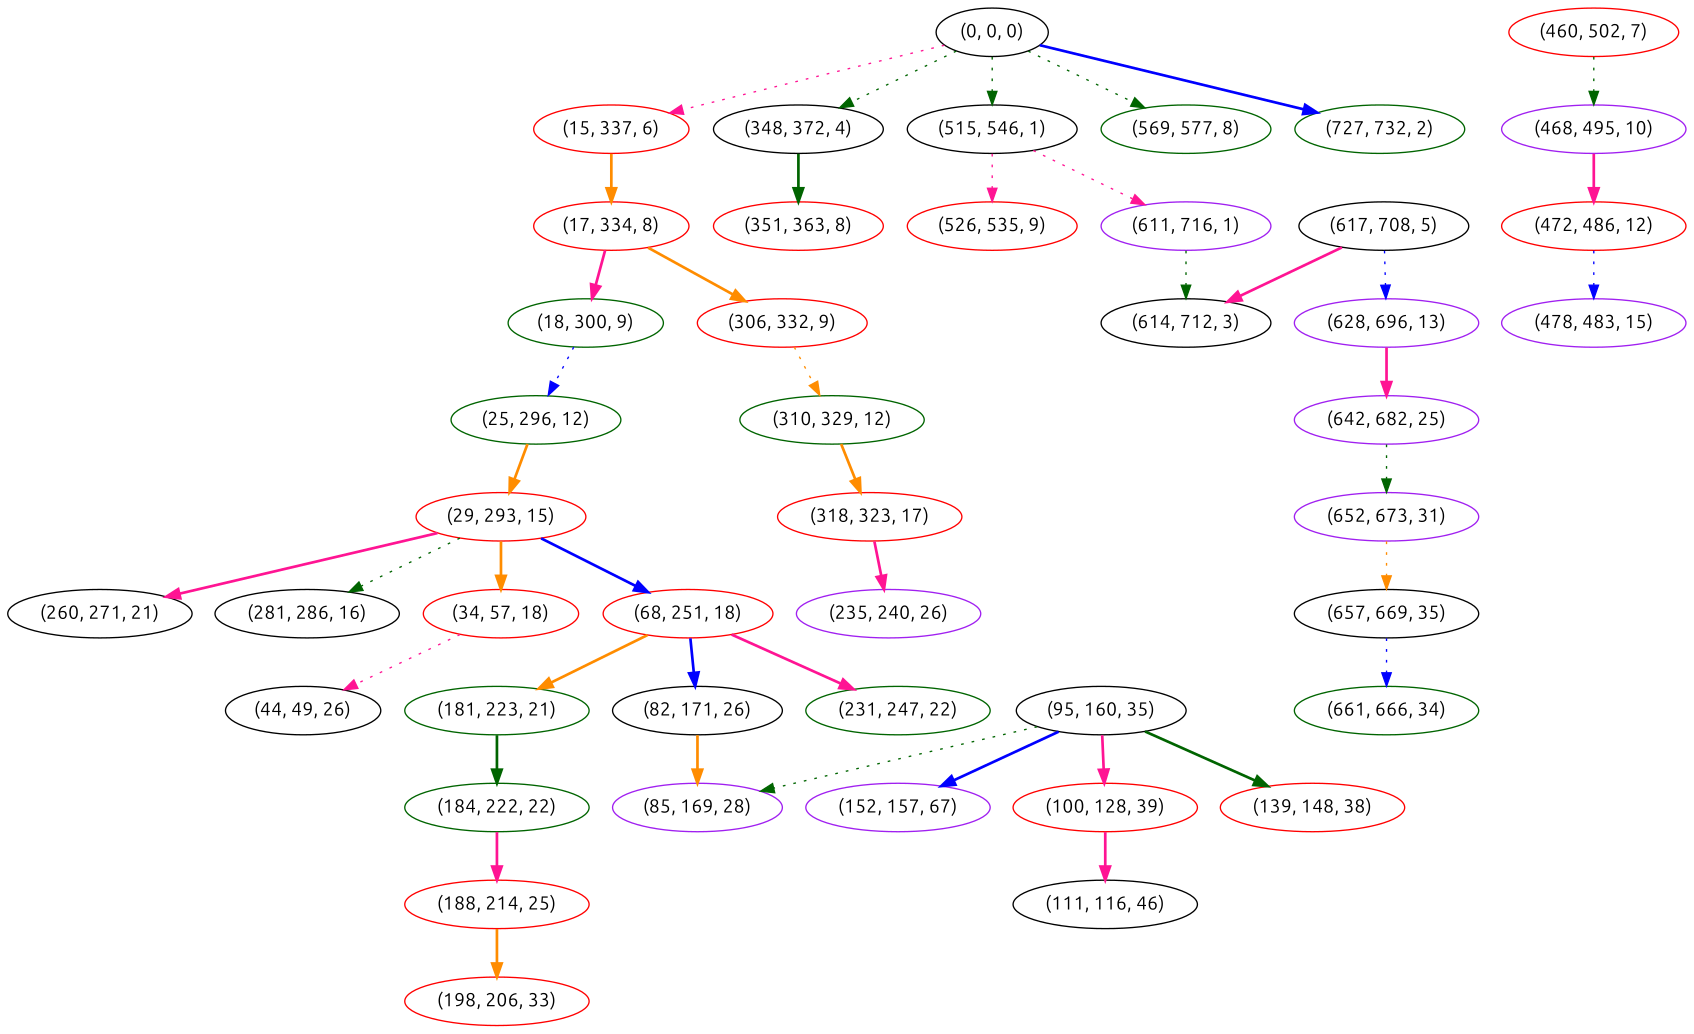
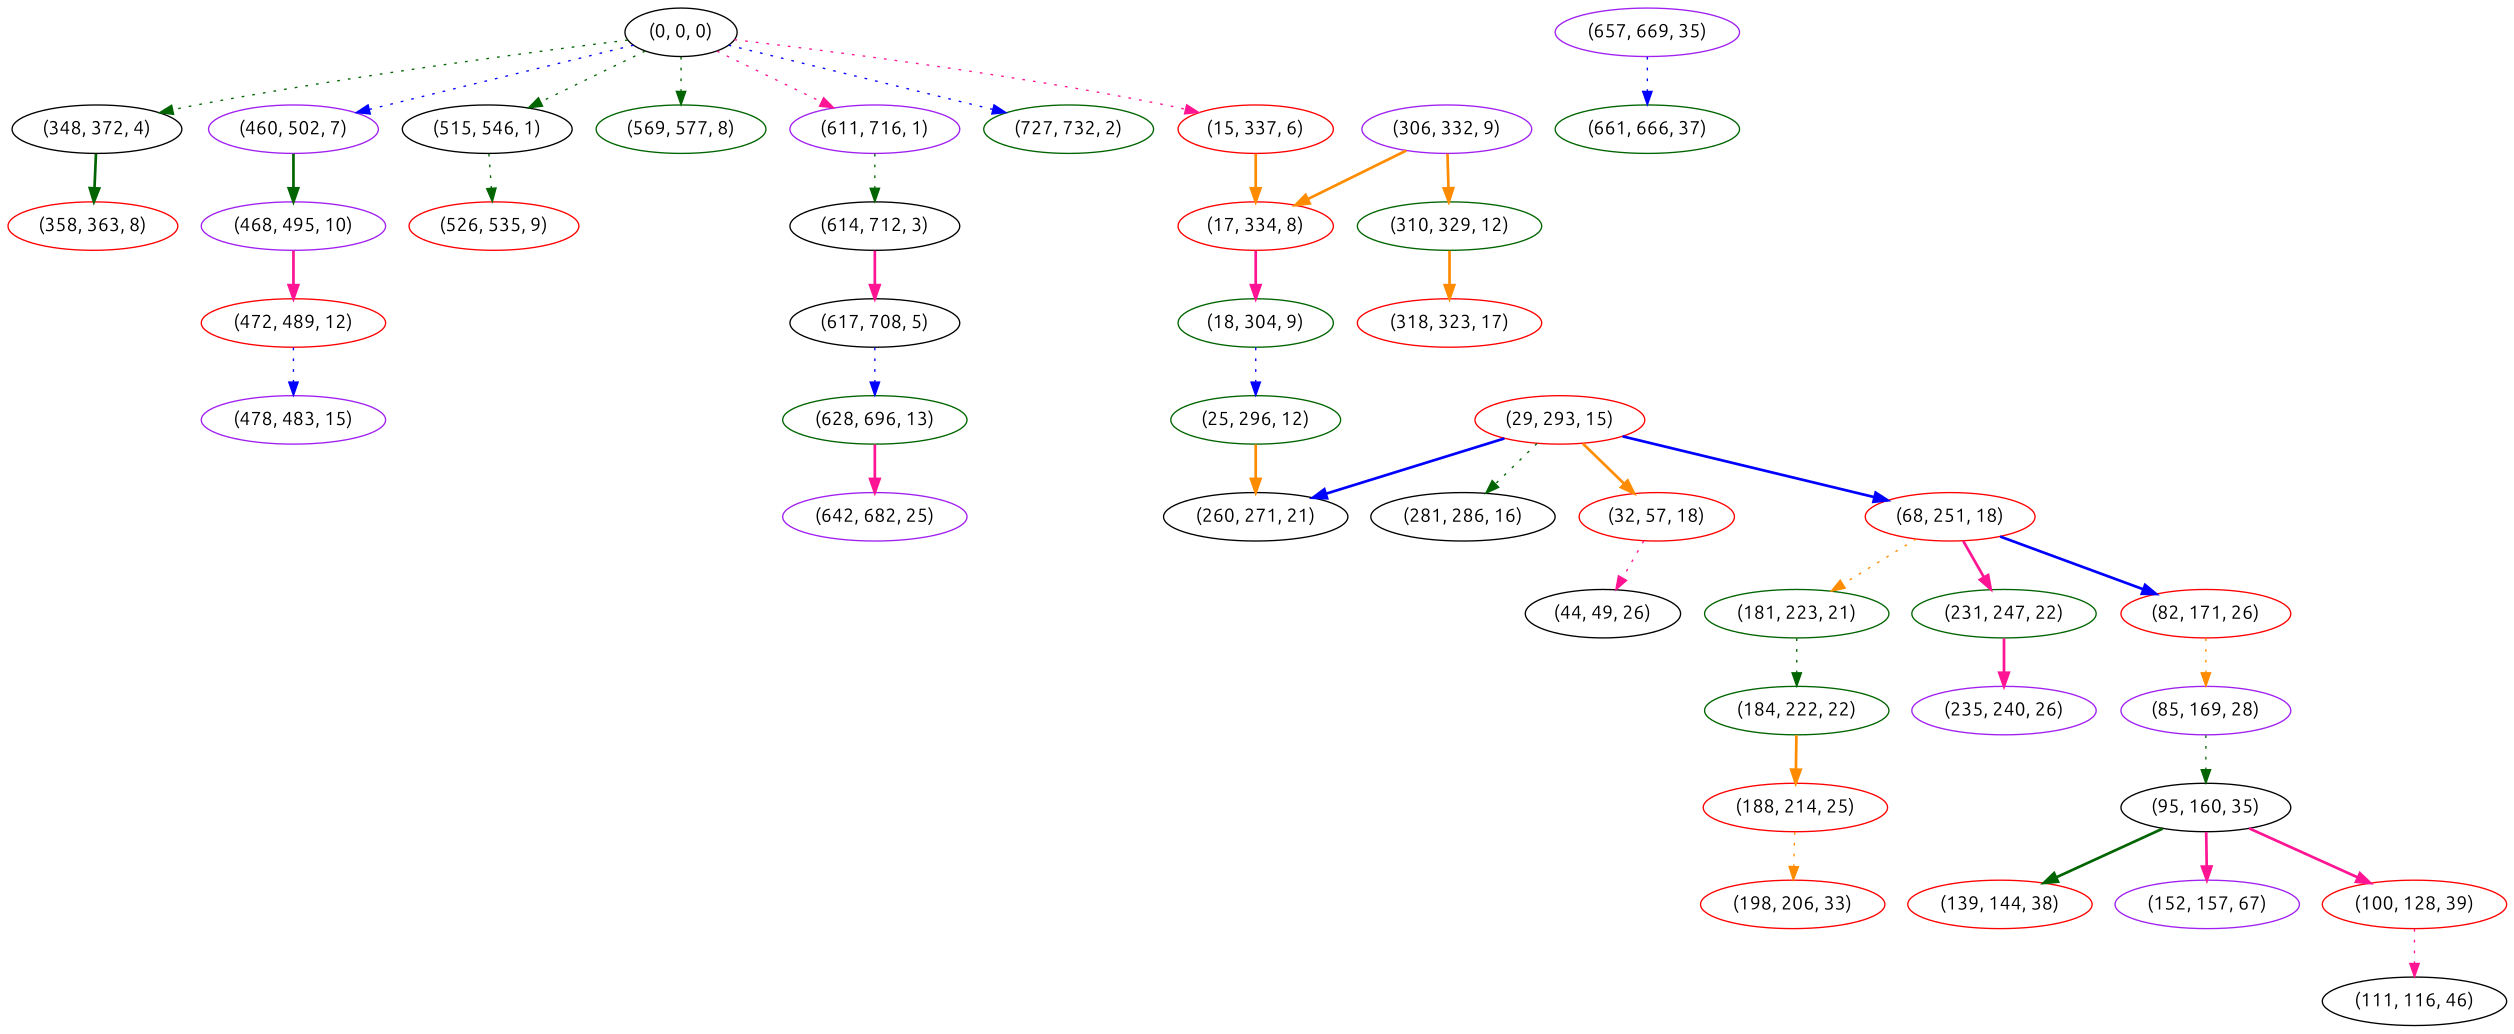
(1594, 32) -> (293, 129)
(1594, 74) -> (293, 171)
none -> (501, 77)
(1172, 77) -> (861, 77)
(992, 171) -> (490, 171)
(1083, 175) -> (769, 77)
(798, 226) -> (93, 226)
(1594, 226) -> (293, 323)
(691, 271) -> (1357, 175)
(1291, 272) -> (875, 268)
(586, 323) -> (1256, 323)
(782, 323) -> (1447, 129)
(1386, 323) -> (875, 420)
(804, 365) -> (1448, 171)
(521, 462) -> (1256, 462)
(1386, 517) -> none
(878, 559) -> (2004, 656)
(308, 563) -> (1415, 466)
(501, 614) -> (1657, 517)
(1386, 614) -> (1647, 32)
(599, 659) -> (1880, 561)
(697, 711) -> (2206, 614)
(1386, 711) -> (1647, 129)
(497, 752) -> (1797, 656)
(697, 752) -> (2206, 656)
(1006, 756) -> (2206, 849)
(905, 757) -> (2206, 752)
(1313, 808) -> (2000, 904)
(497, 849) -> (1796, 752)
(1105, 849) -> (2414, 946)
(497, 946) -> (1794, 849)
